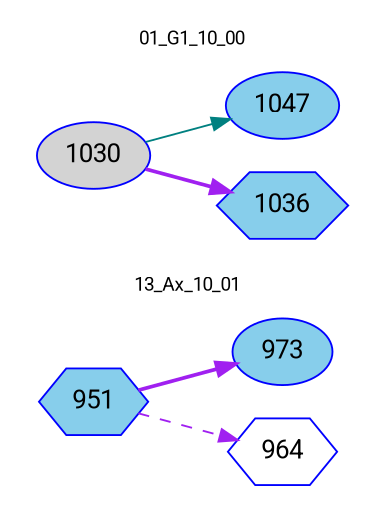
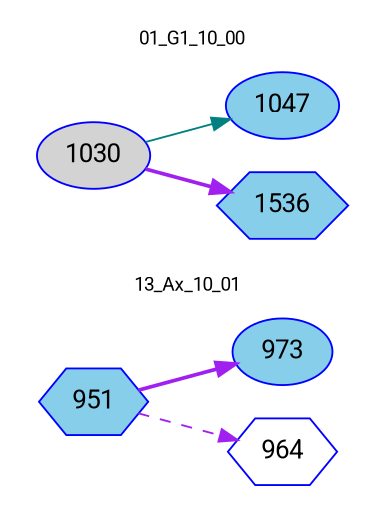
(283, 206) -> (283, 206)
